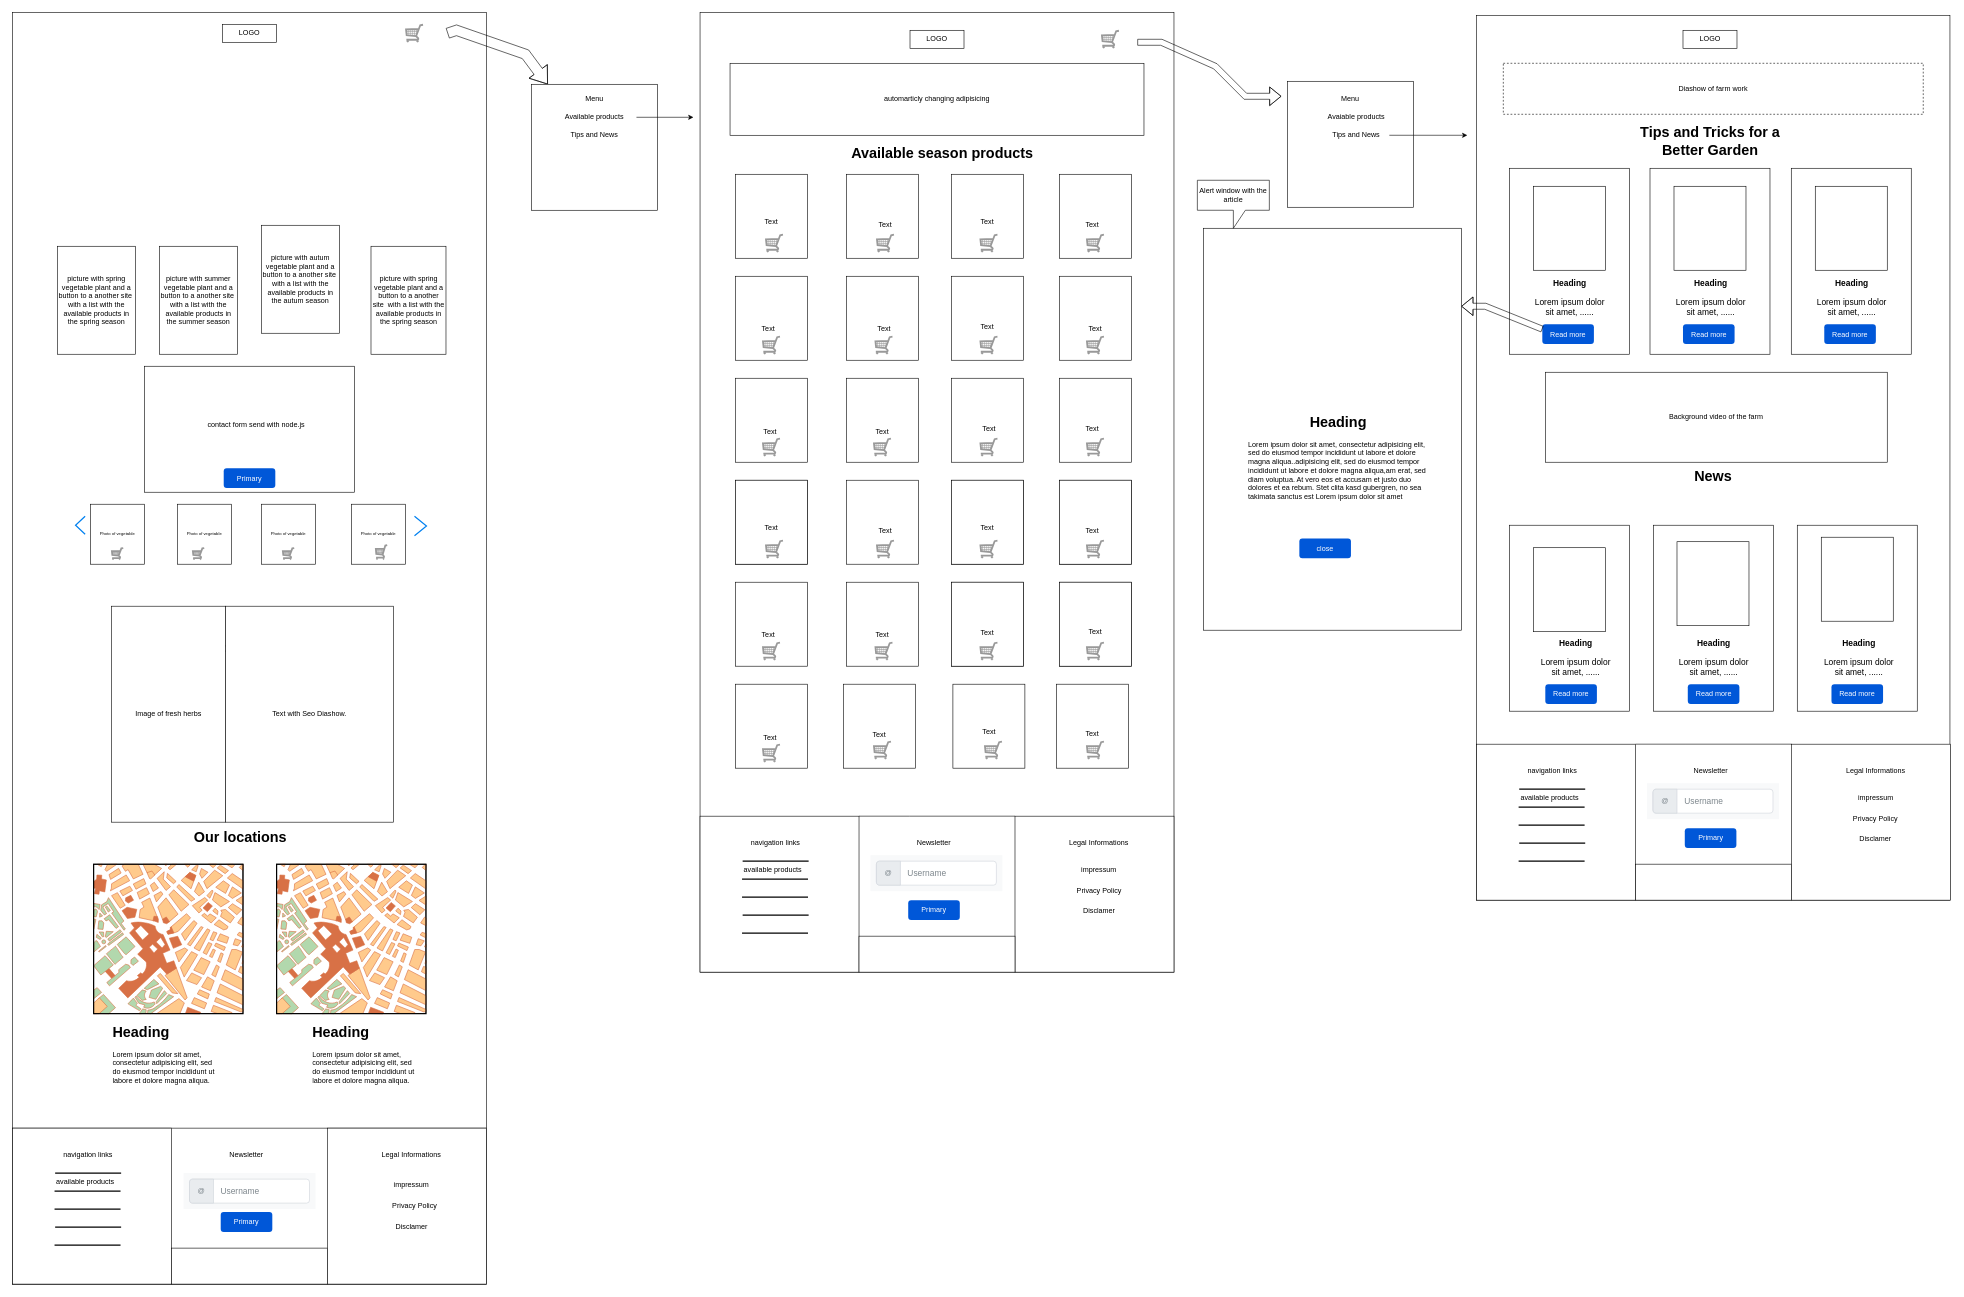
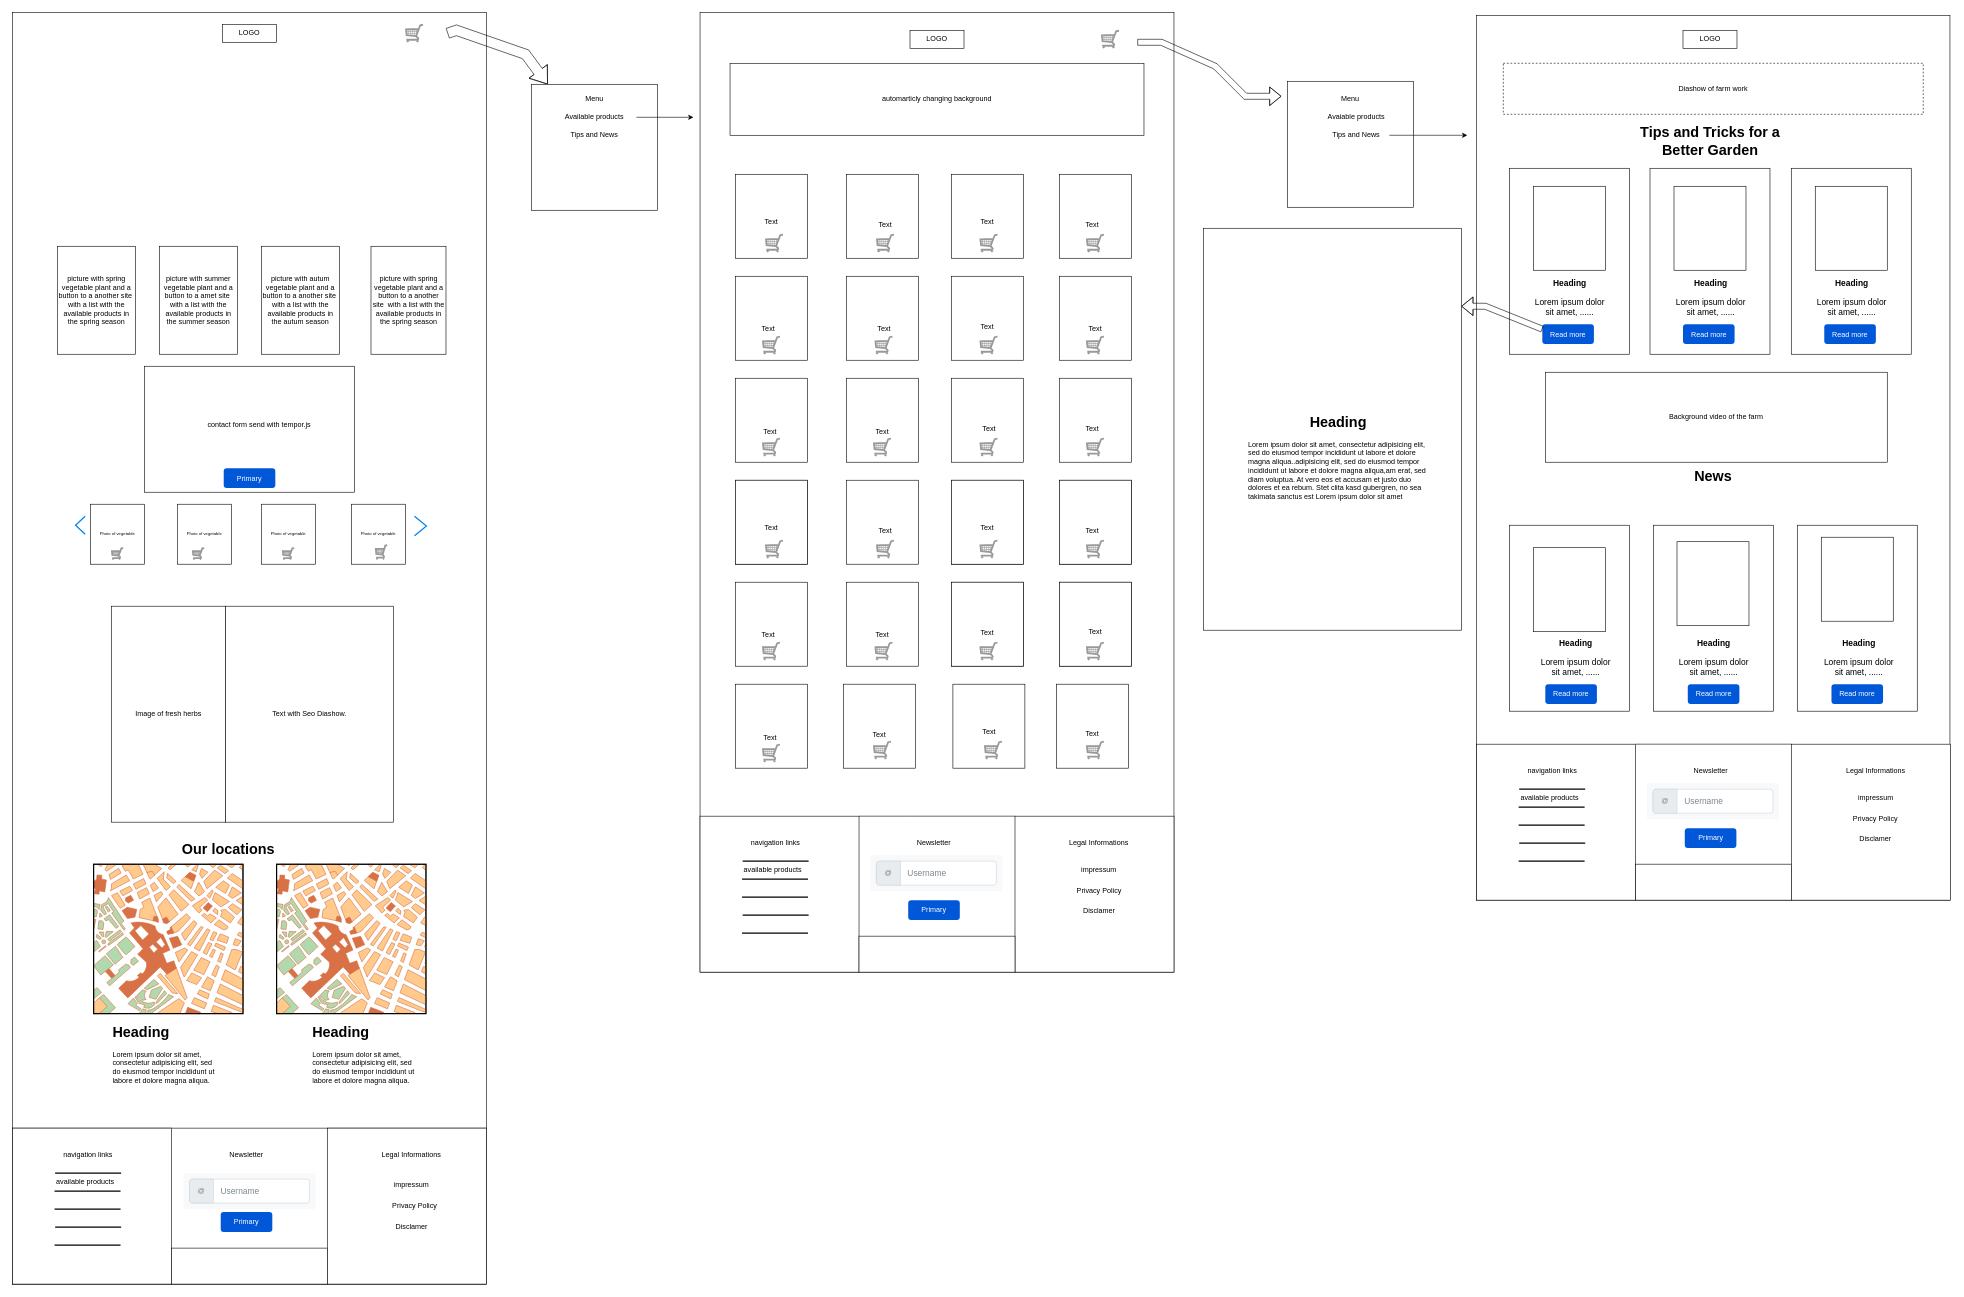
(937, 99) -> (937, 99)
(942, 153) -> none
(1233, 204) -> none
(300, 279) -> (300, 300)
(198, 300) -> (198, 300)
(200, 429) -> (204, 429)
(1325, 548) -> none
(240, 837) -> (228, 849)
